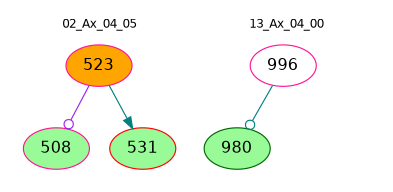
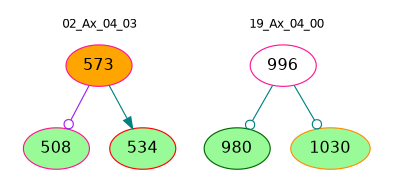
(100, 25) -> (100, 25)
(287, 25) -> (287, 25)
(99, 66) -> (99, 66)
(143, 149) -> (143, 149)
none -> (330, 149)
